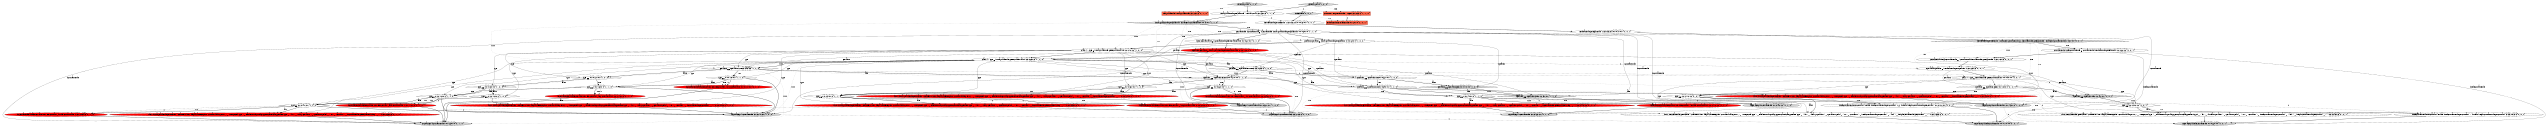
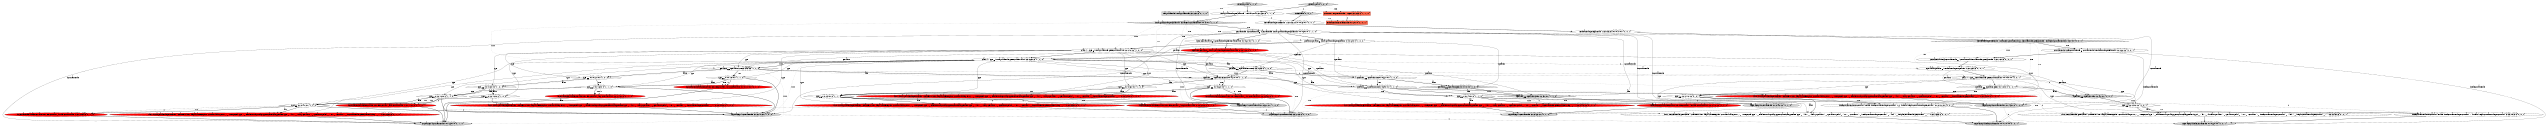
(1185, 14) -> (1185, 14)
none -> (1039, 99)
(2056, 121) -> none
